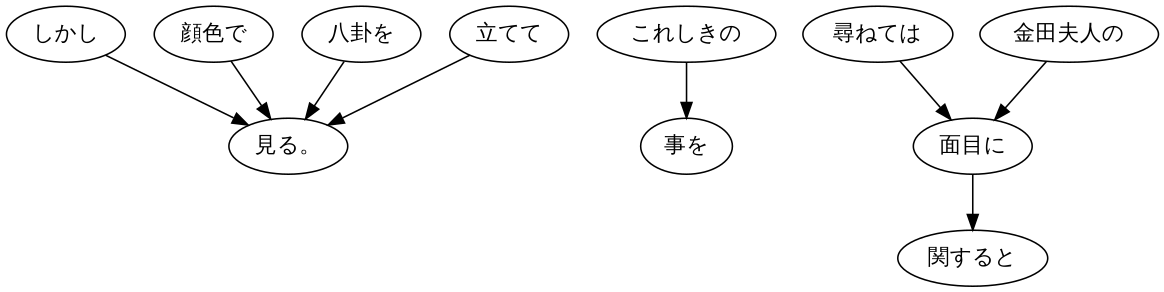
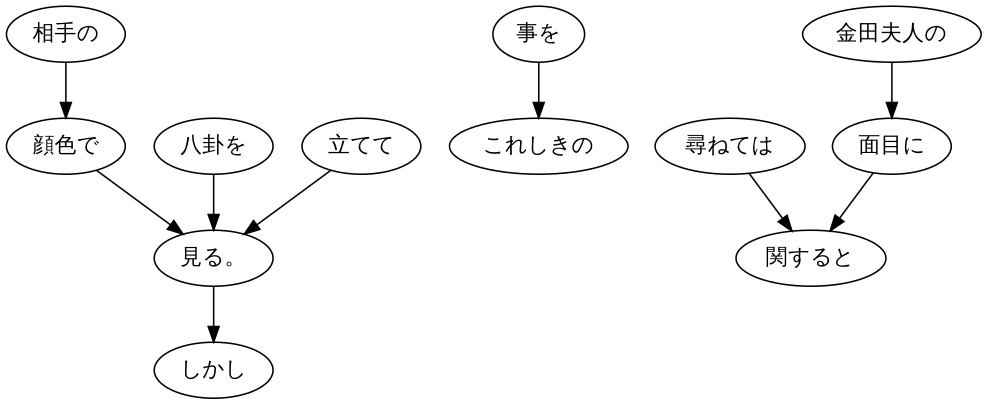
none -> (66, 34)
(687, 83) -> (539, 83)
(920, 84) -> (766, 196)
(170, 87) -> (214, 307)
